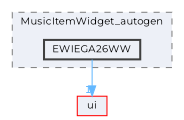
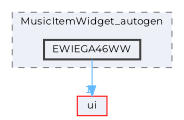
(92, 50) -> (92, 50)
